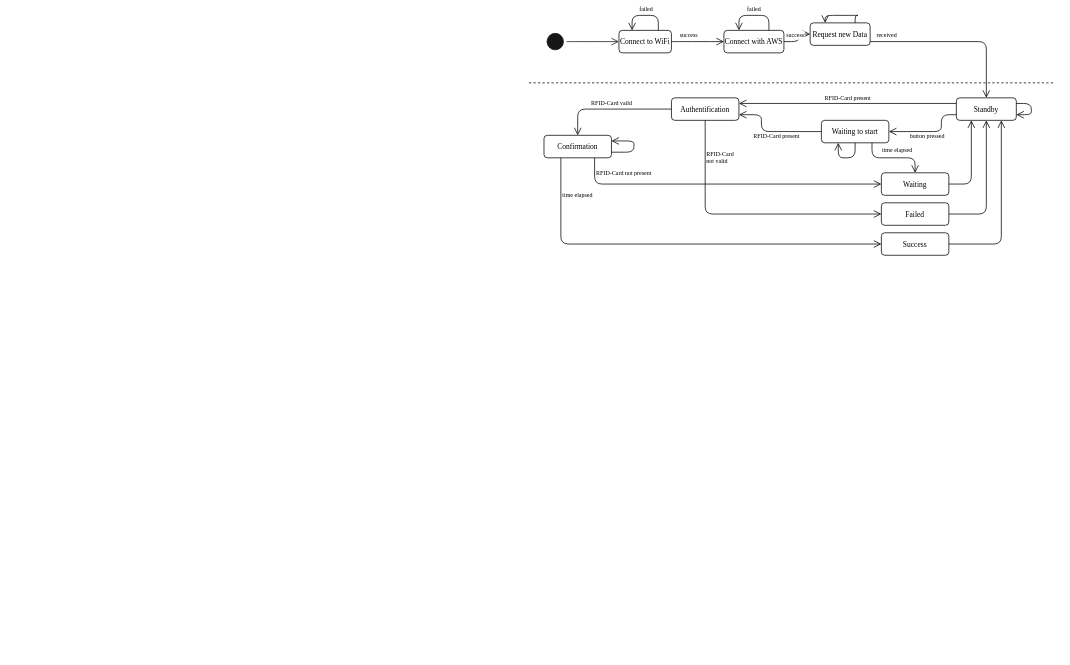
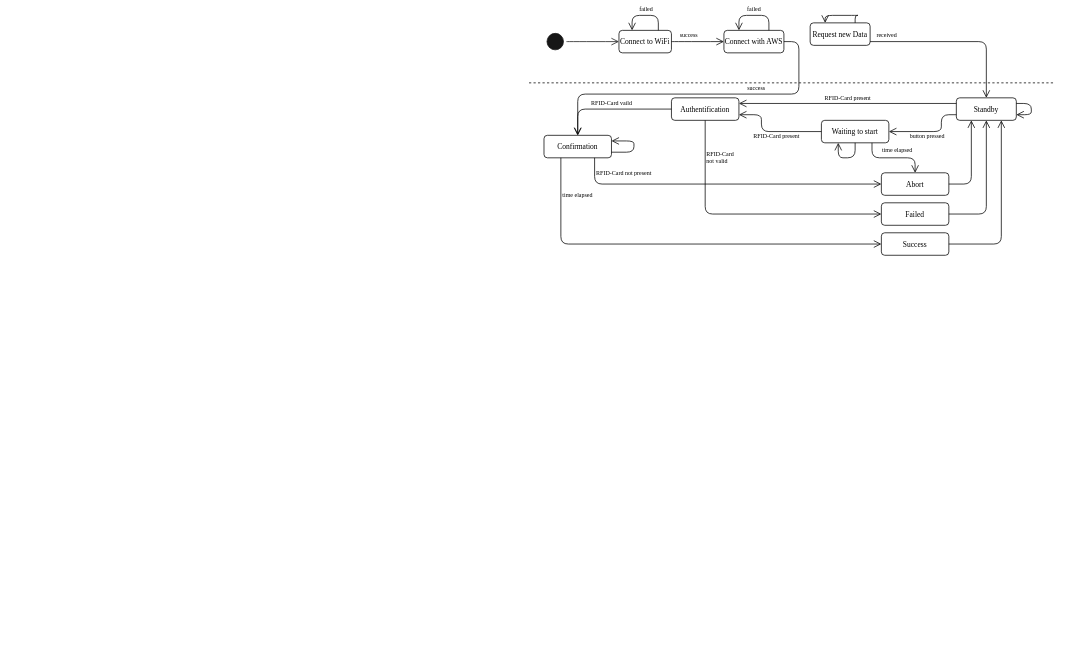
(799, 35) -> (709, 94)
(915, 184) -> (915, 184)
